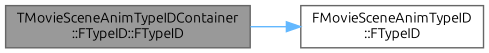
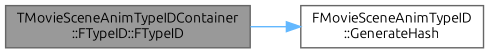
(392, 27) -> (392, 27)
